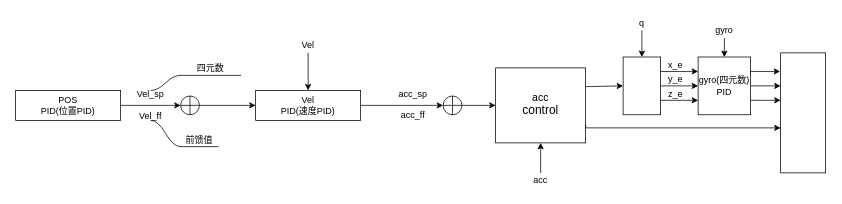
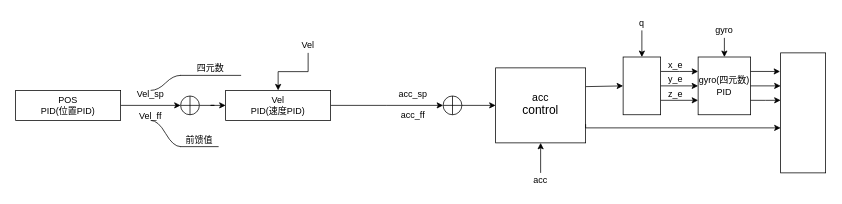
(308, 105) -> (278, 105)
